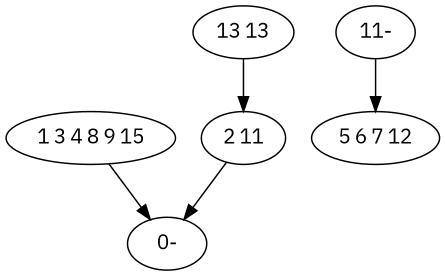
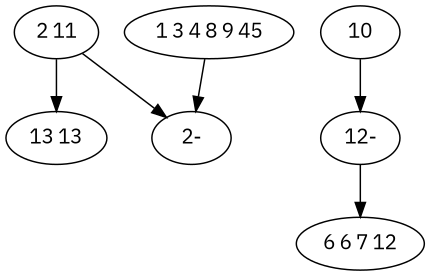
none -> (360, 32)
(376, 32) -> (360, 138)
(243, 78) -> (56, 78)
(91, 138) -> (209, 32)
(376, 138) -> (360, 244)
(167, 244) -> (192, 138)
